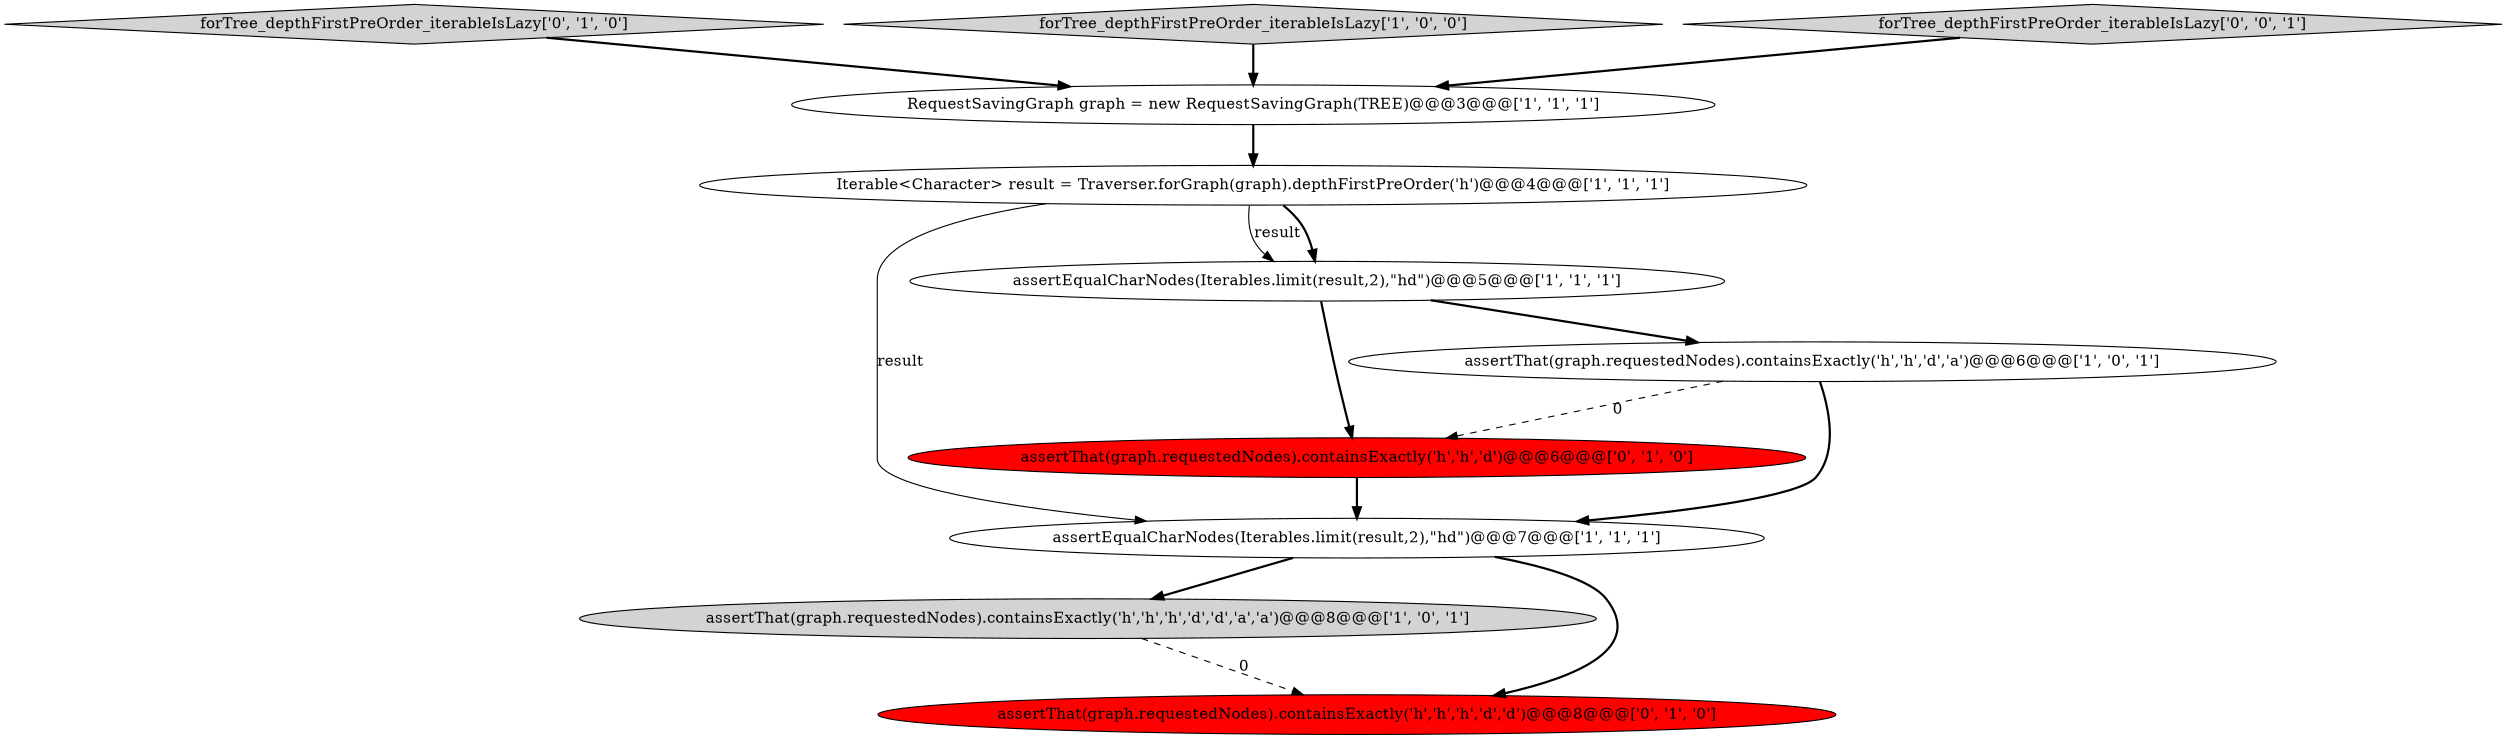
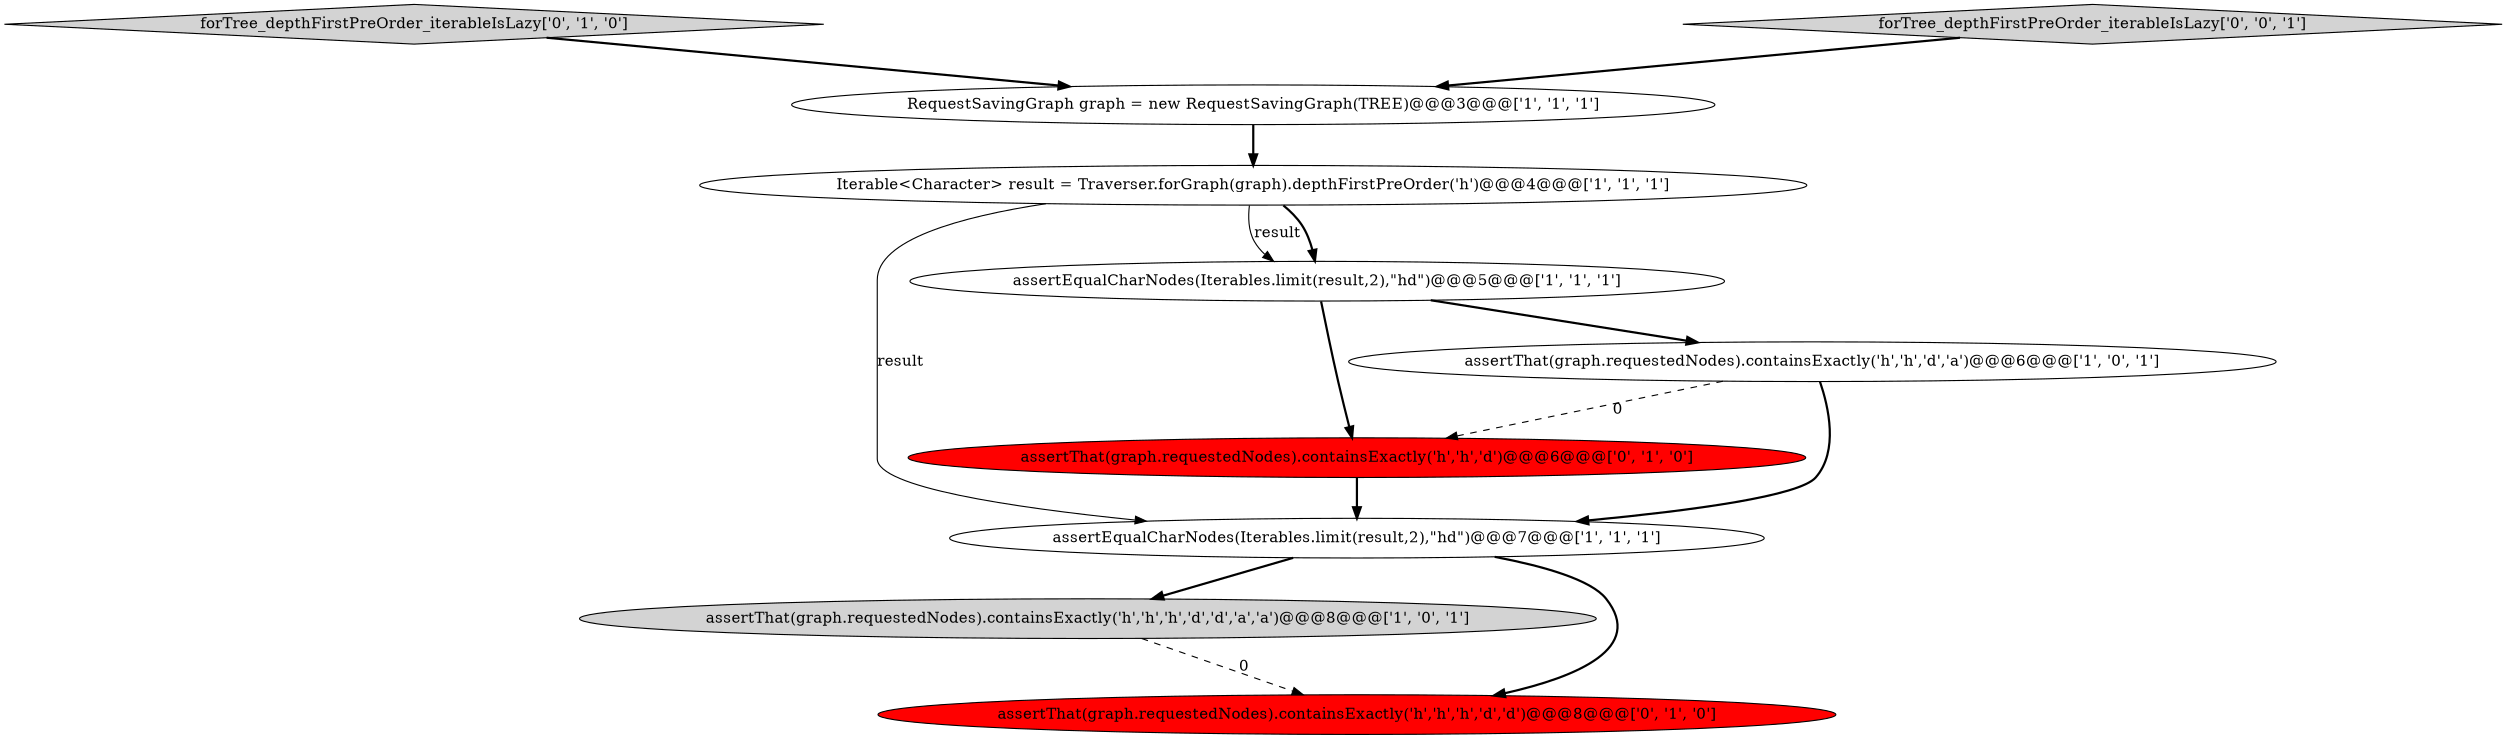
(1253, 24) -> none
